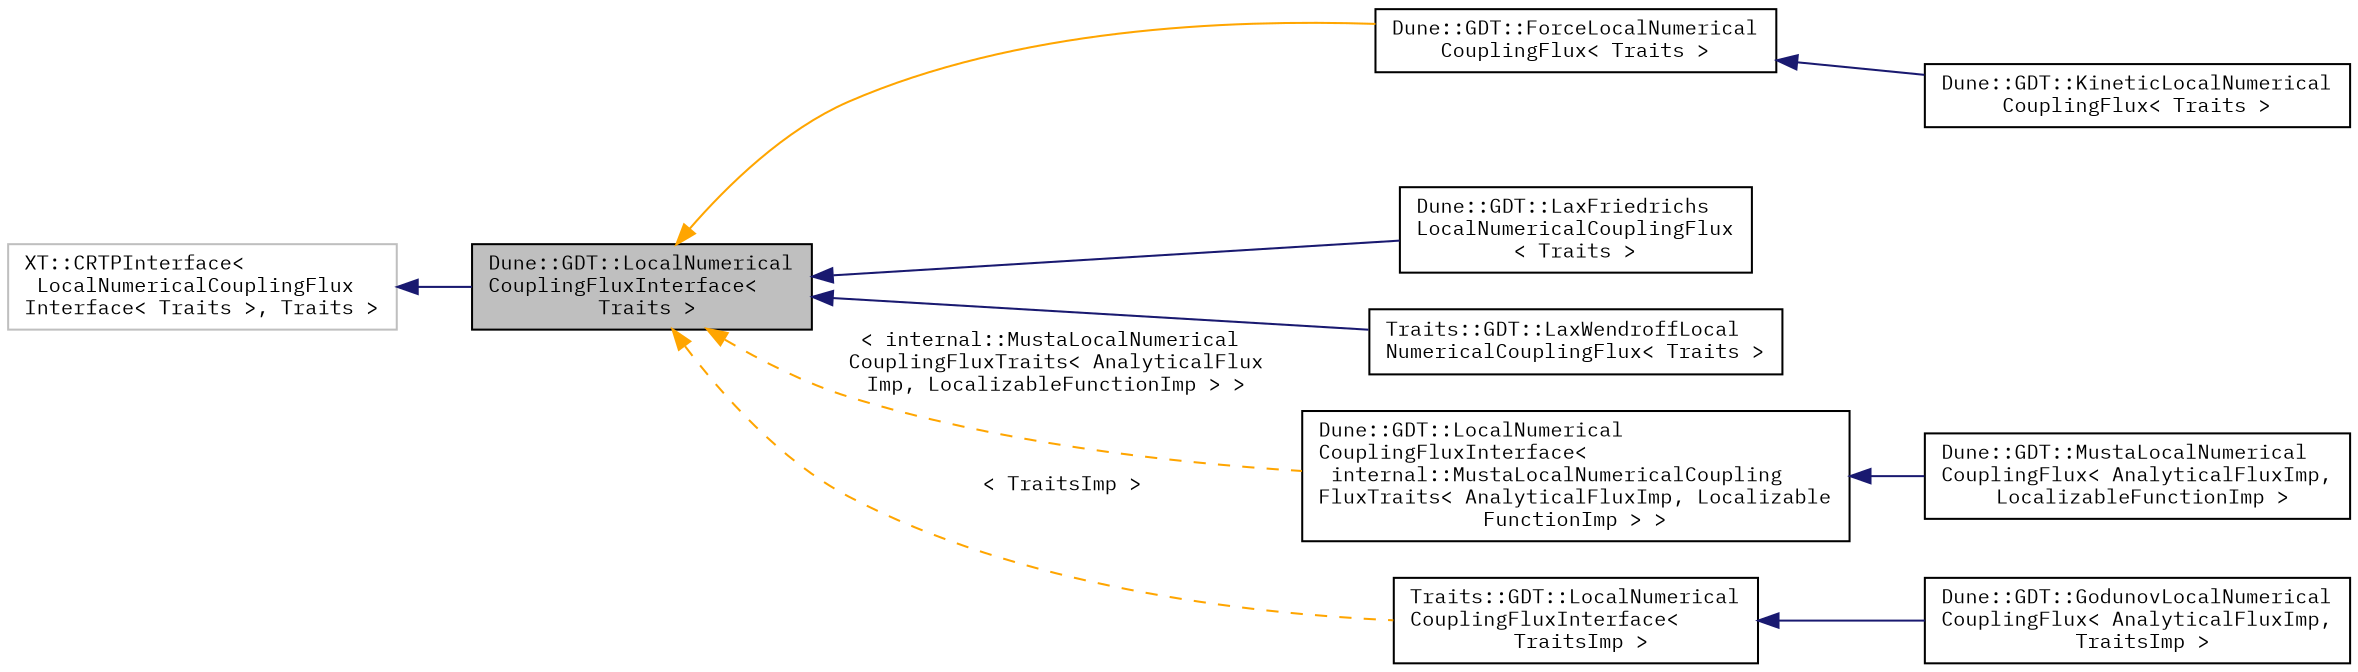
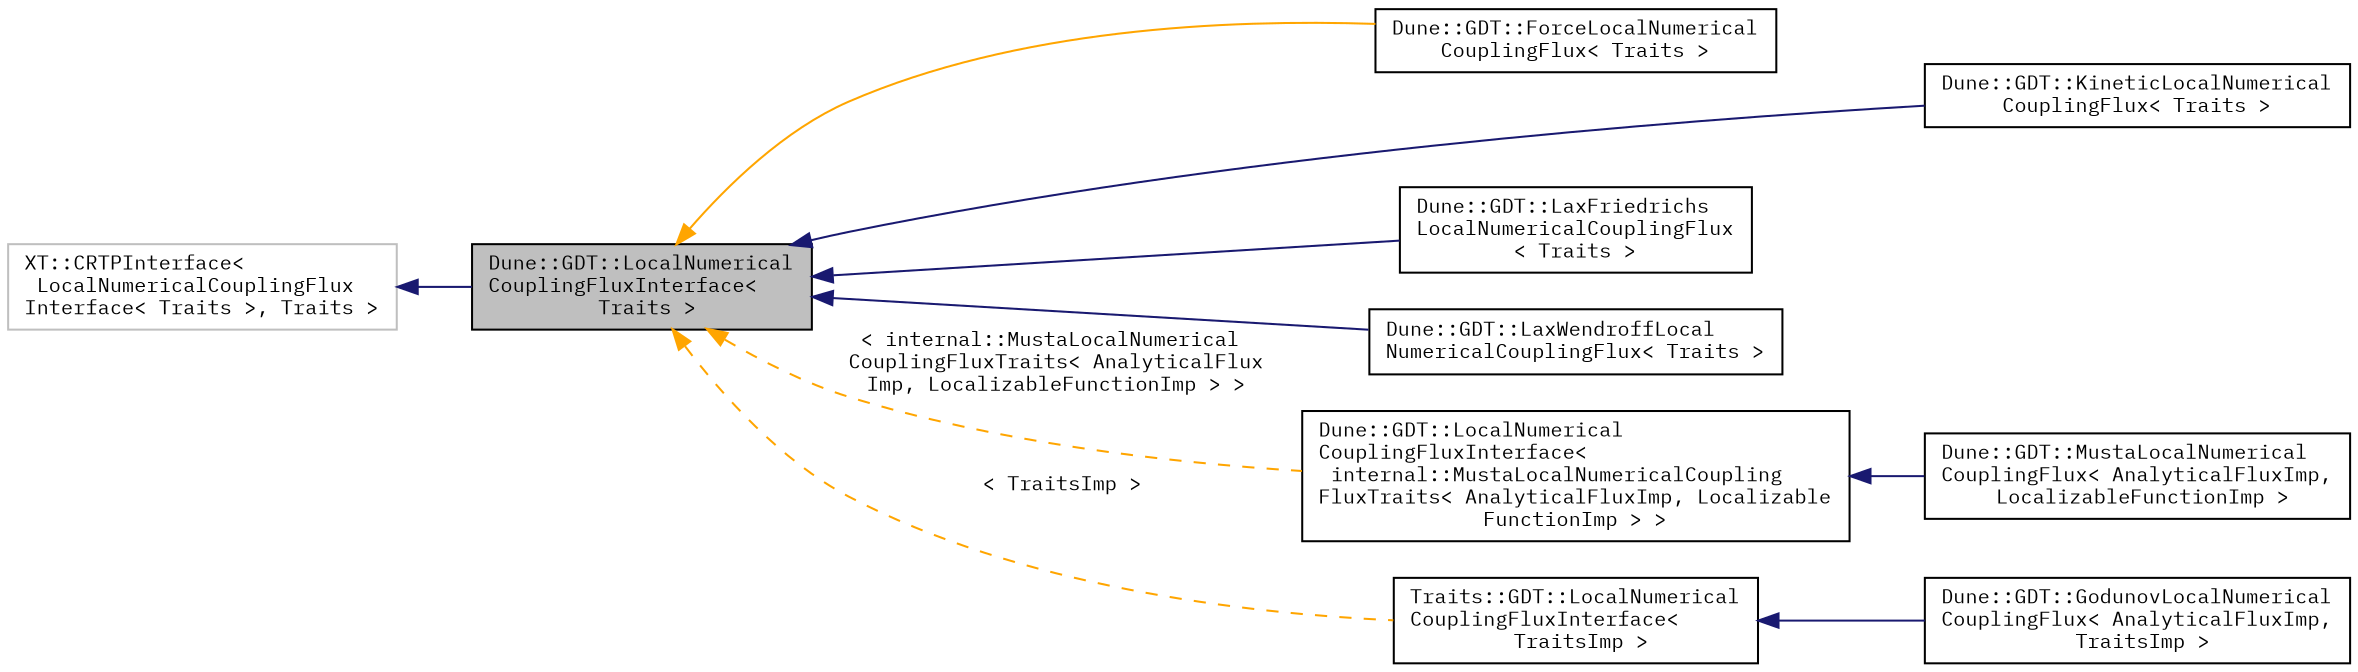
(1861, 69) -> (1365, 153)
(1576, 342) -> (1576, 342)
